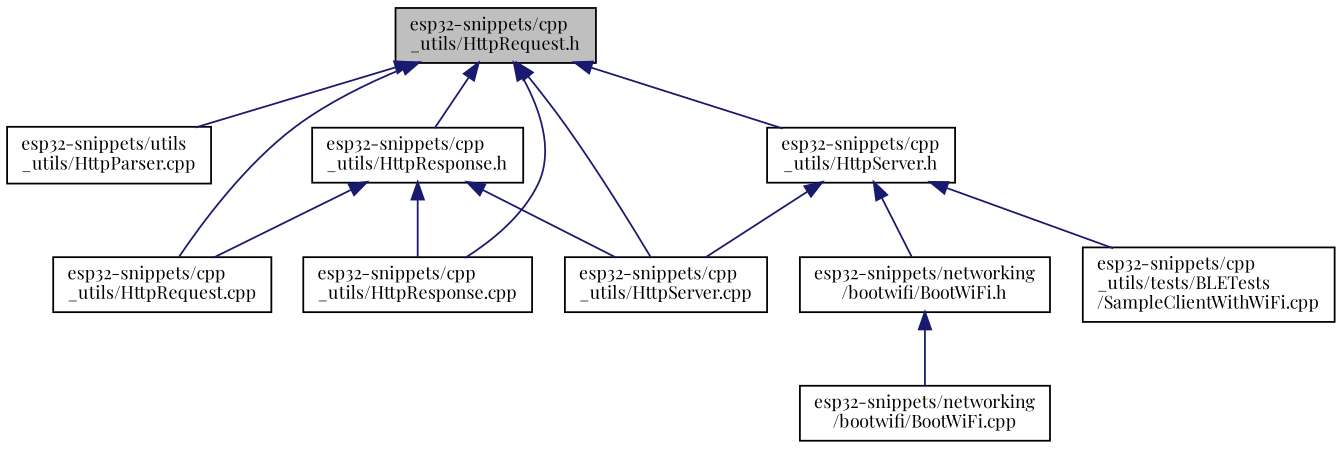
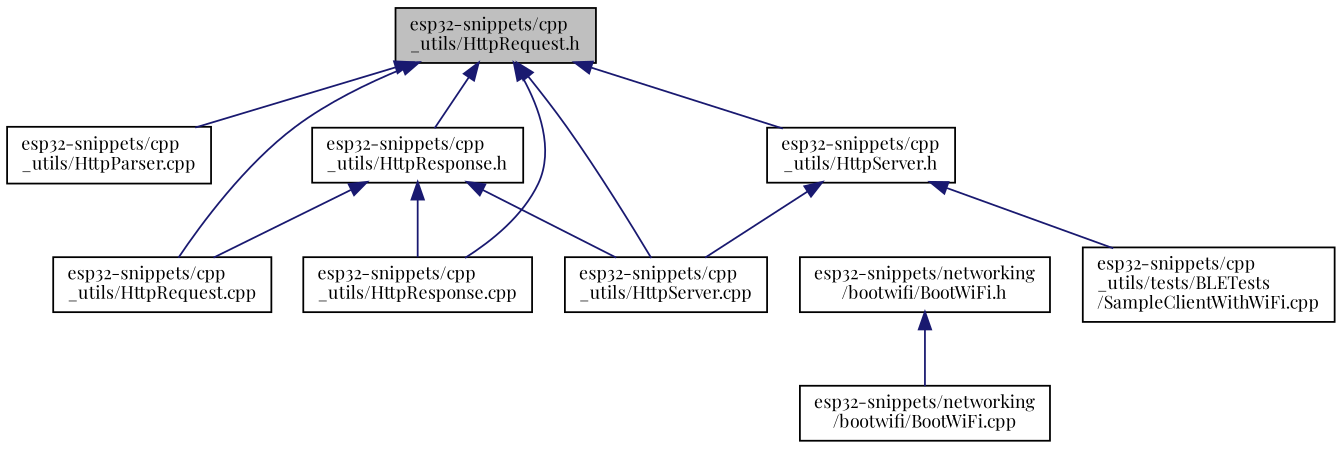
(109, 155) -> (109, 155)
(897, 228) -> none
